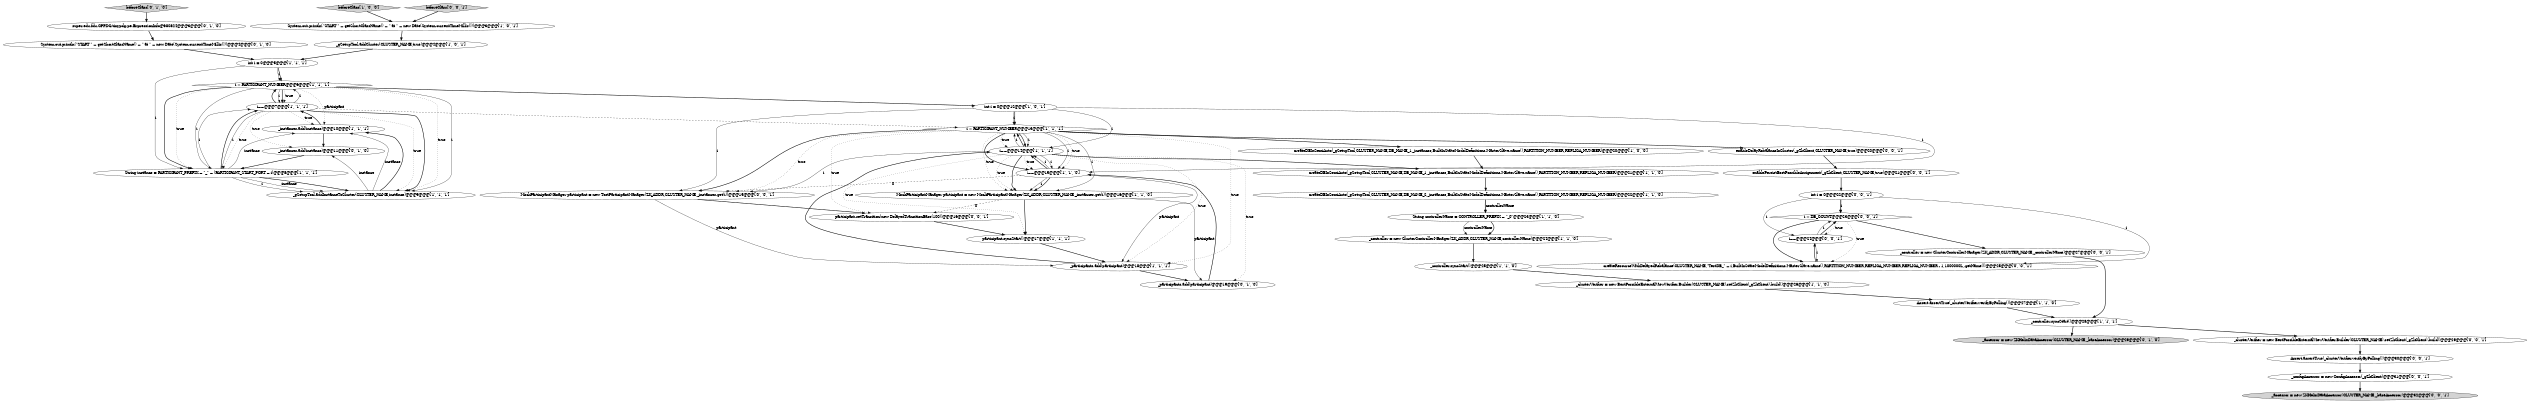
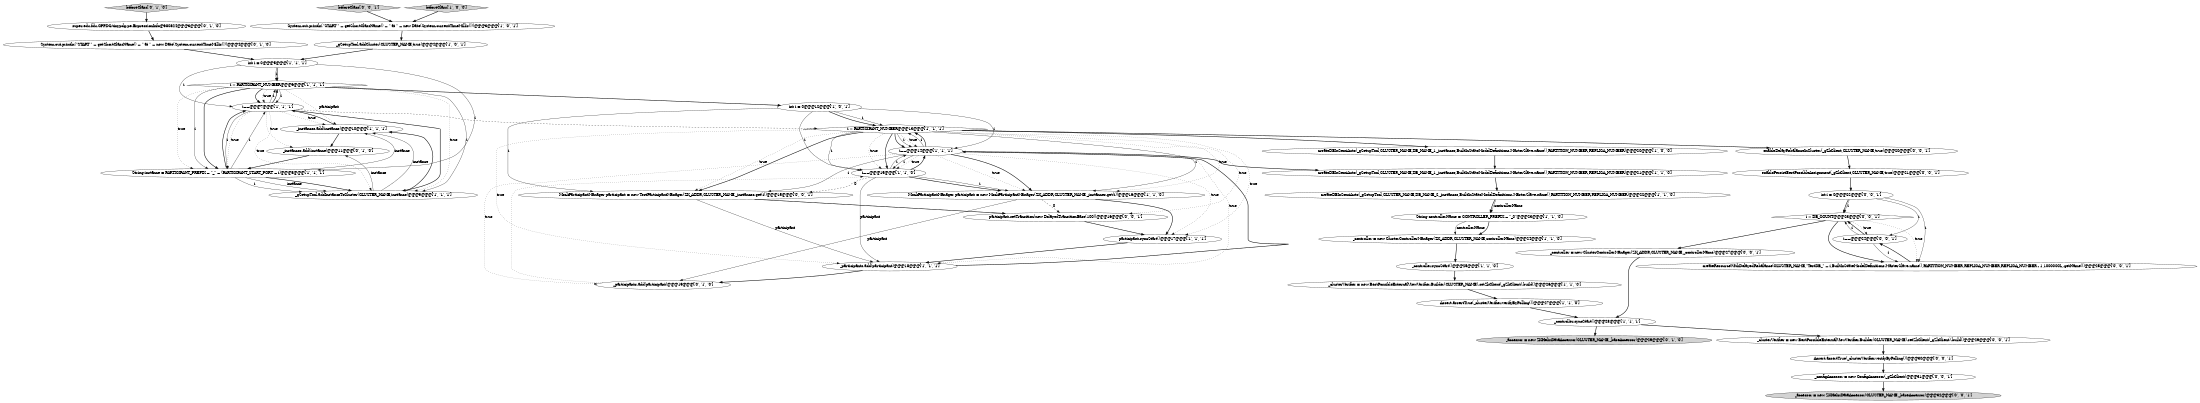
none -> (182, 83)
none -> (1147, 138)
(1193, 186) -> (602, 183)
